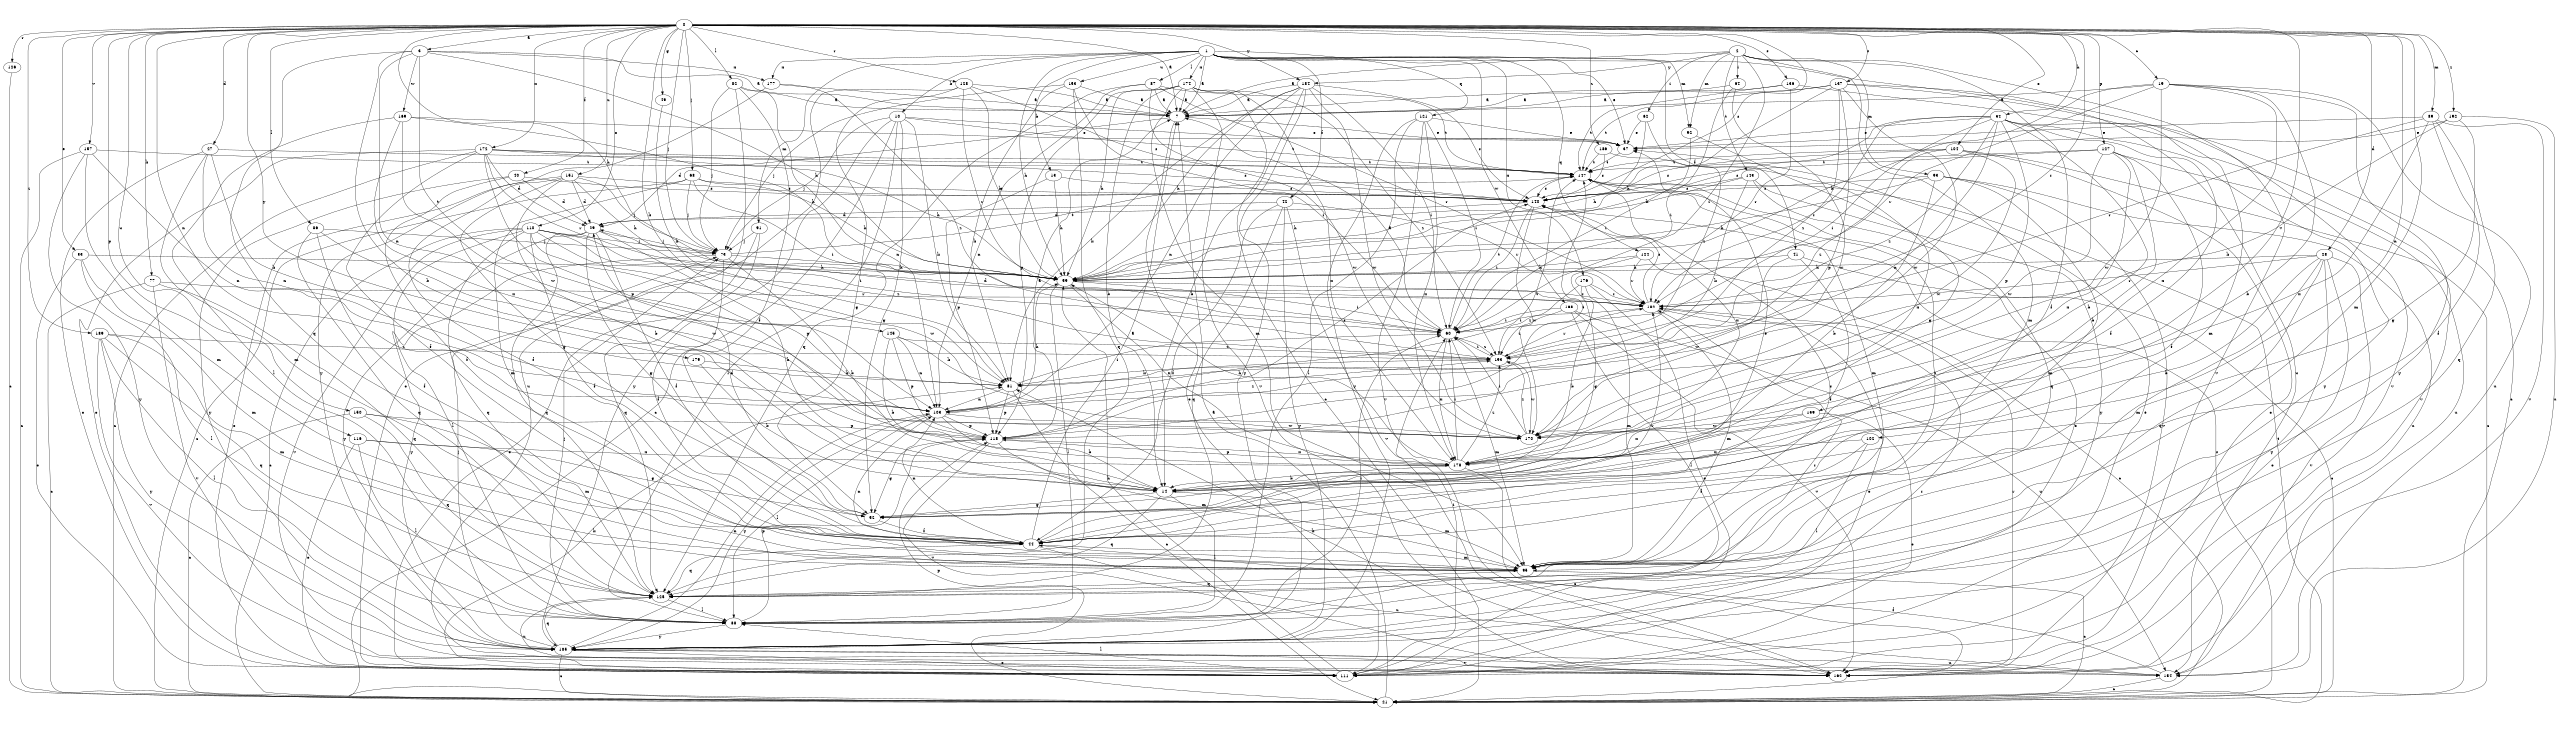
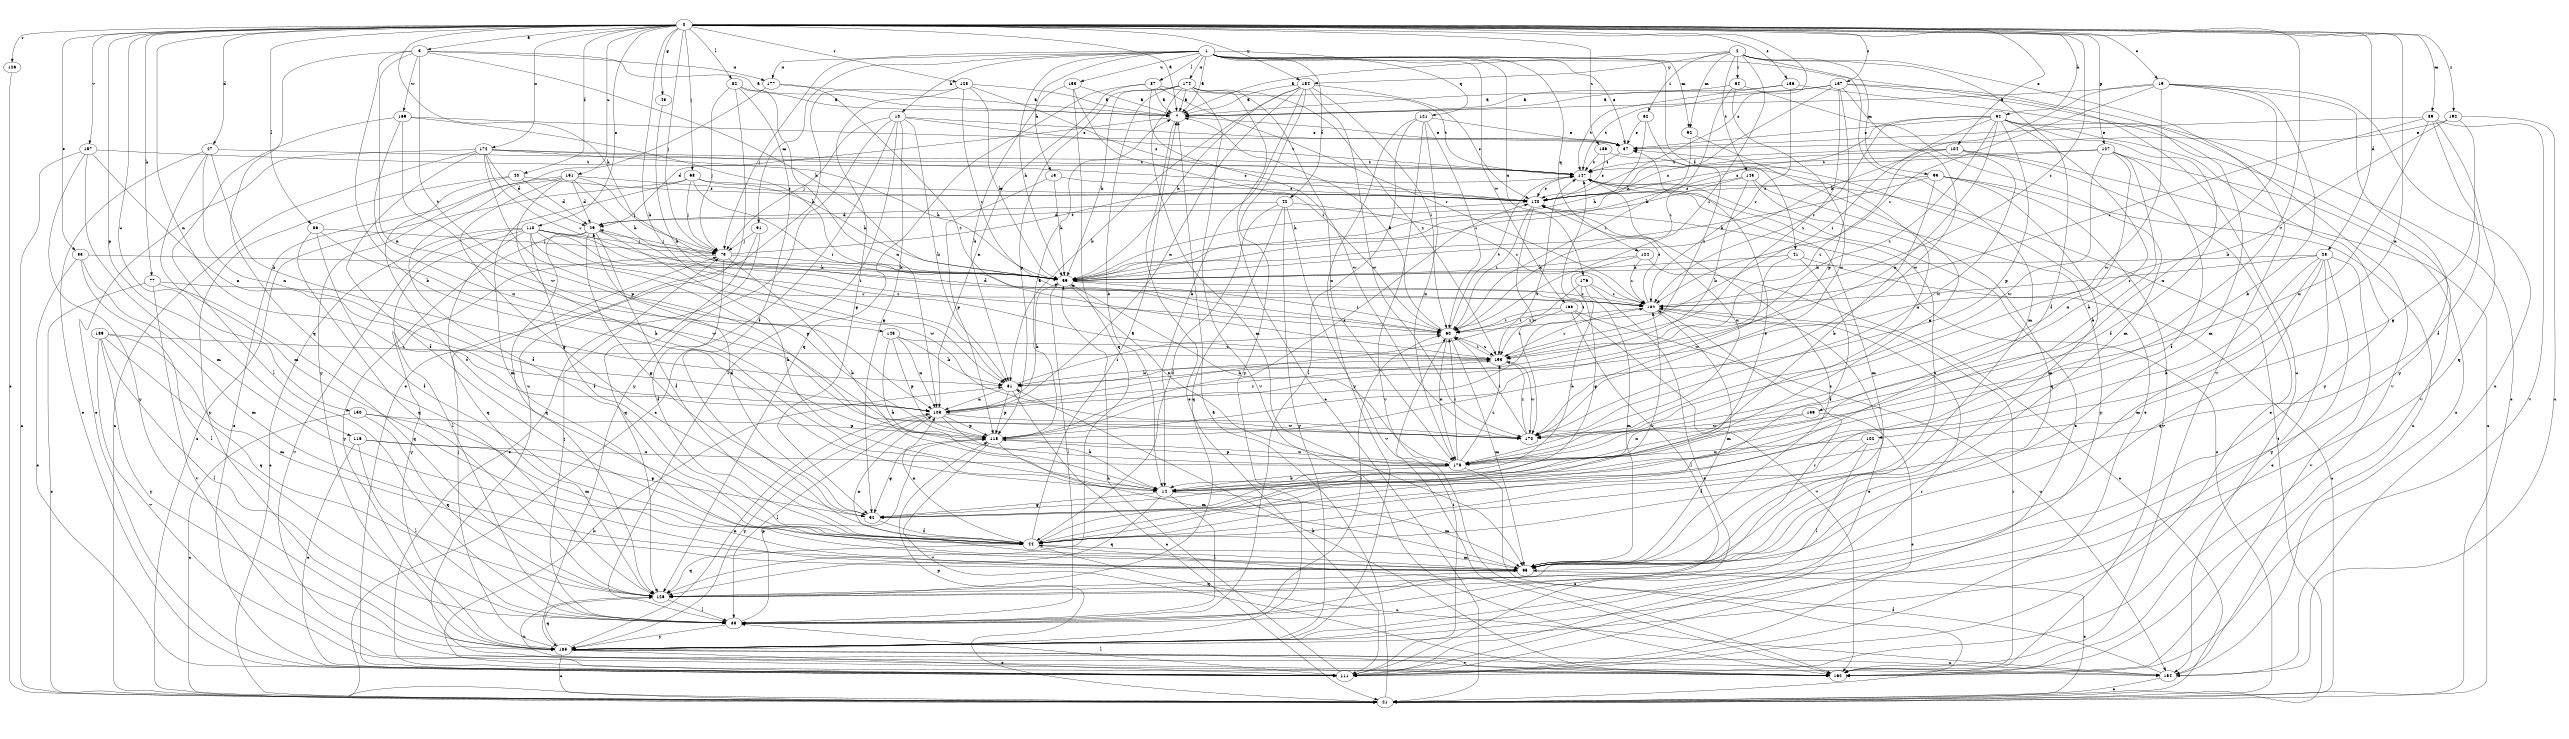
(92, 33) -> none
(2414, 54) -> (2054, 388)
(866, 113) -> (938, 55)
(696, 360) -> none
